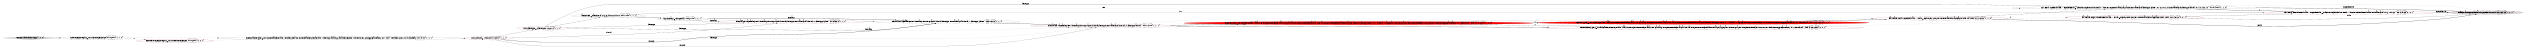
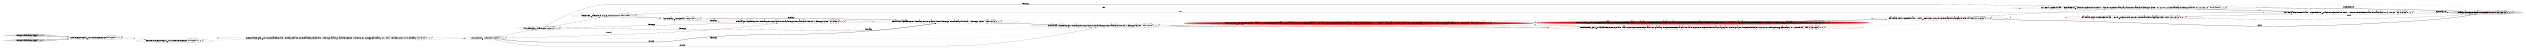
none -> (30, 35)
